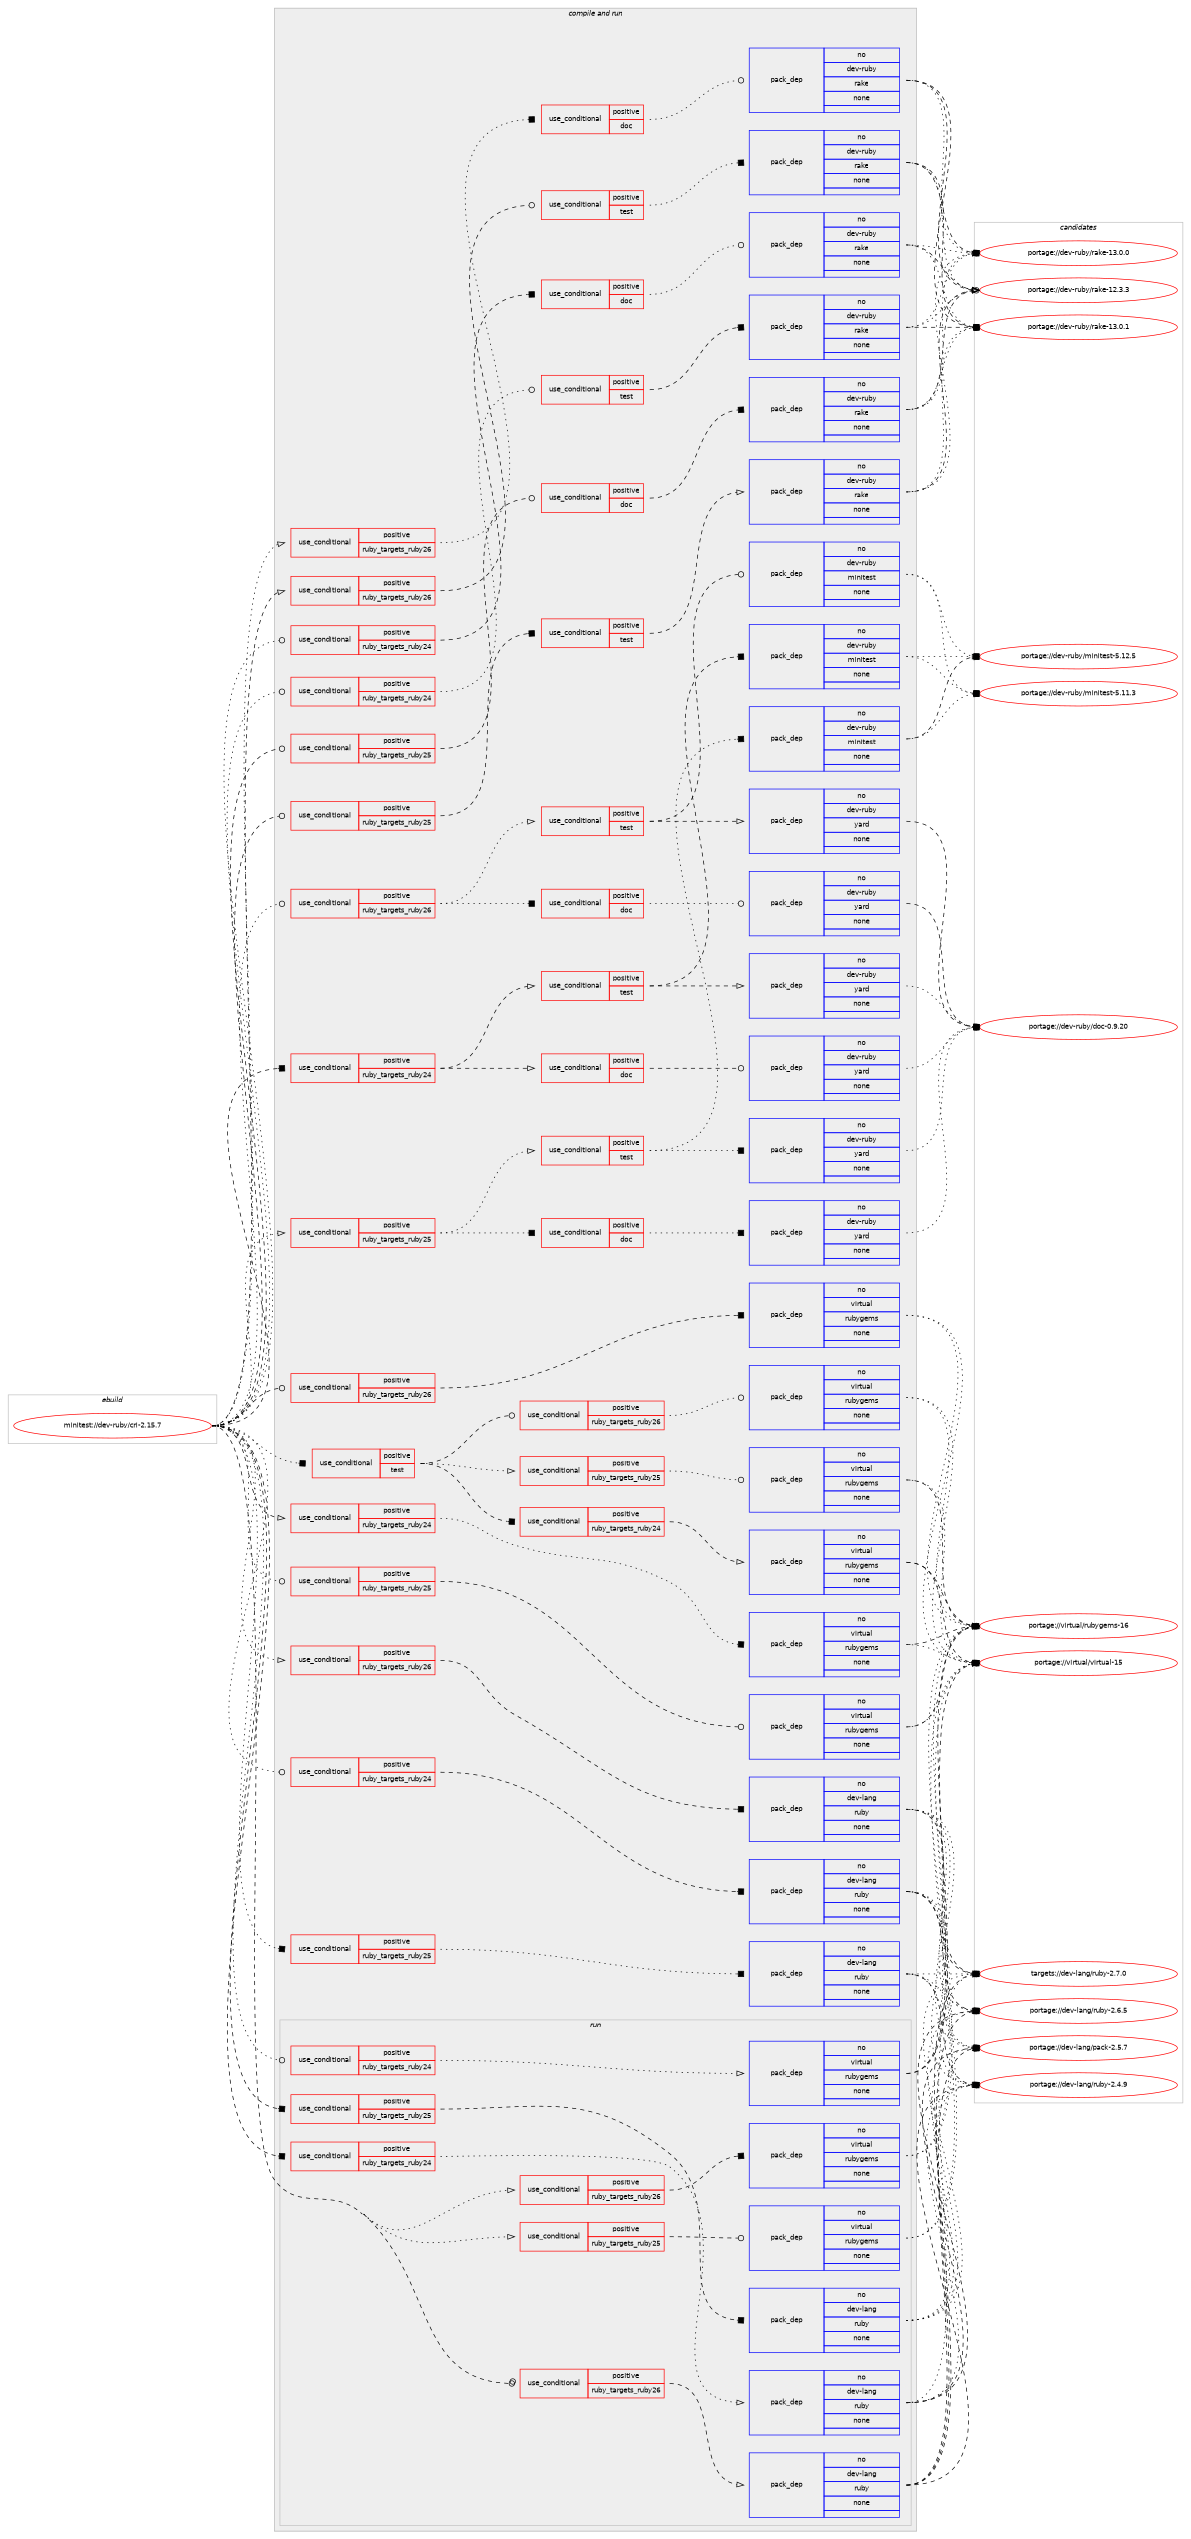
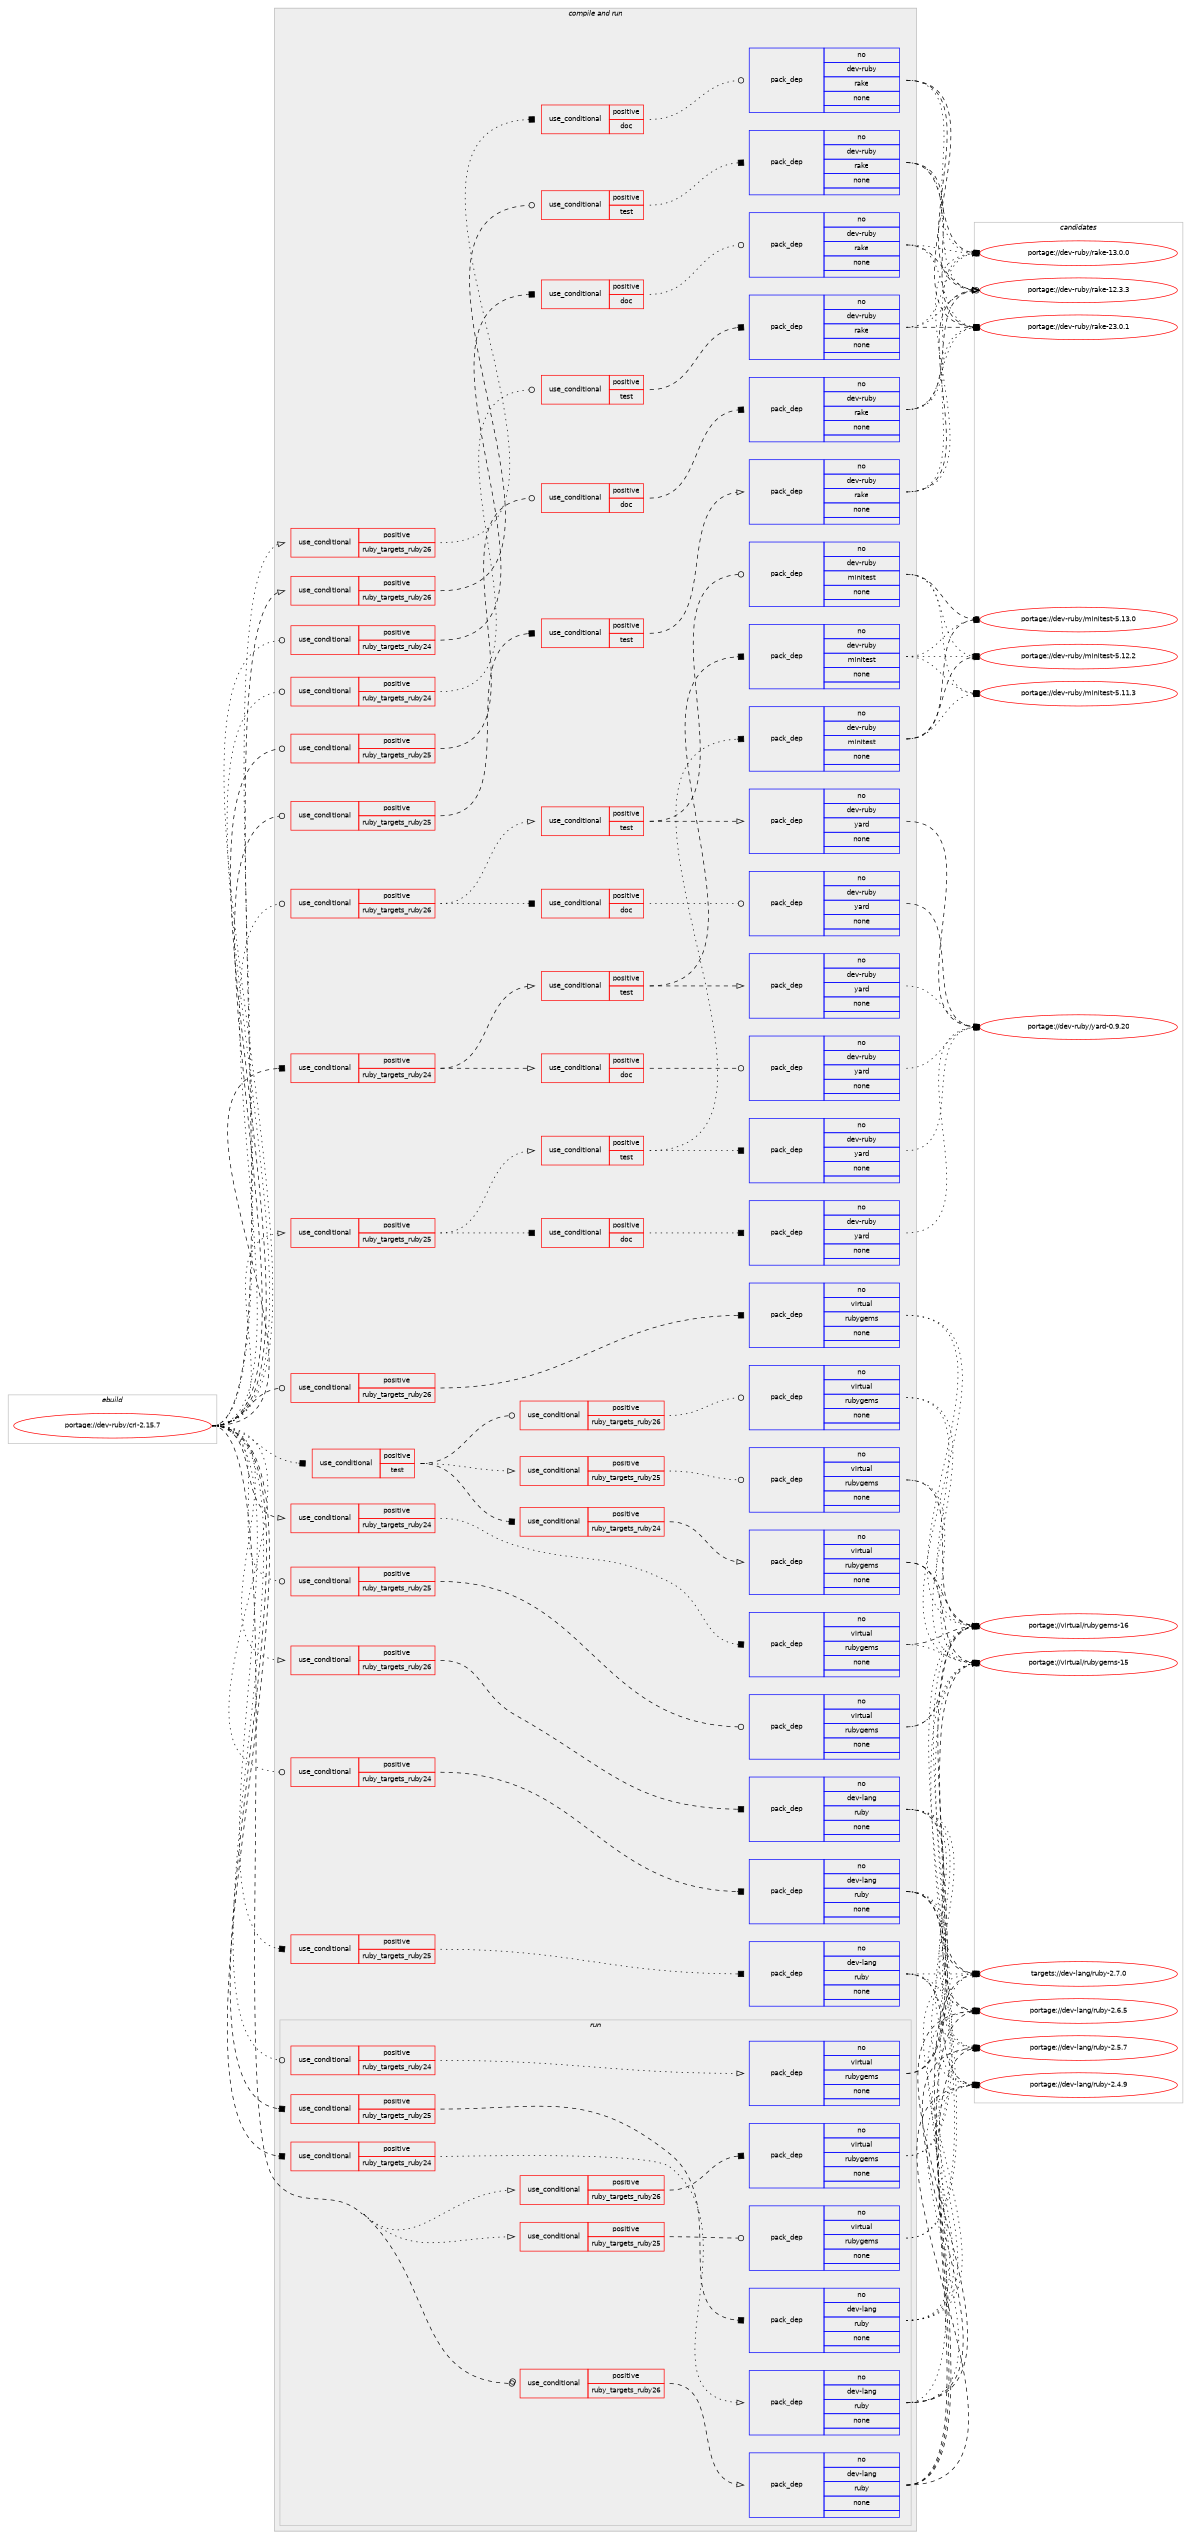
(1079, 327) -> (1079, 327)
none -> (1079, 620)
(1079, 657) -> (1079, 657)
(1079, 1027) -> (1079, 1027)
(113, 1426) -> (113, 1426)
(1079, 1663) -> (1079, 1663)
(1079, 2048) -> (1079, 2048)
